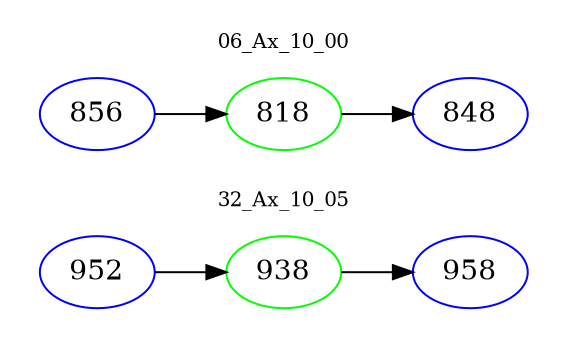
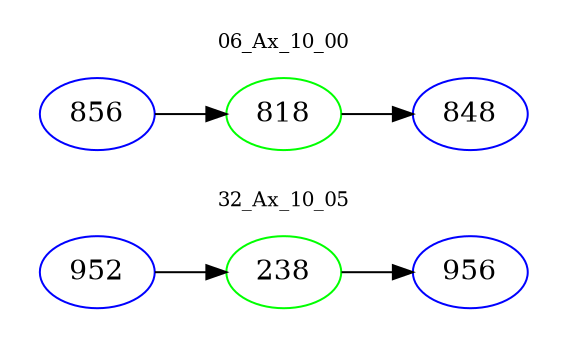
(284, 272) -> (284, 272)
(470, 272) -> (470, 272)
